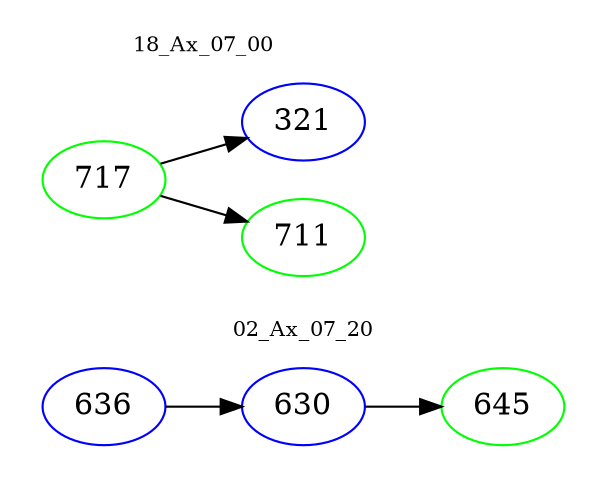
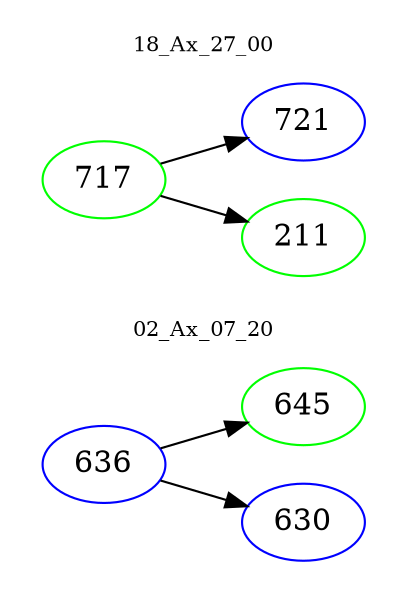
(204, 46) -> (204, 46)
(303, 122) -> (303, 122)
(303, 238) -> (303, 238)
(393, 407) -> (193, 439)
